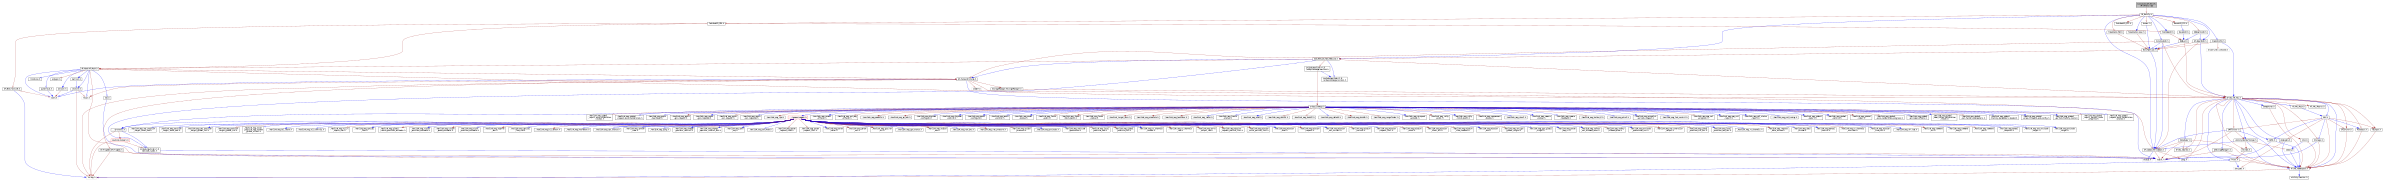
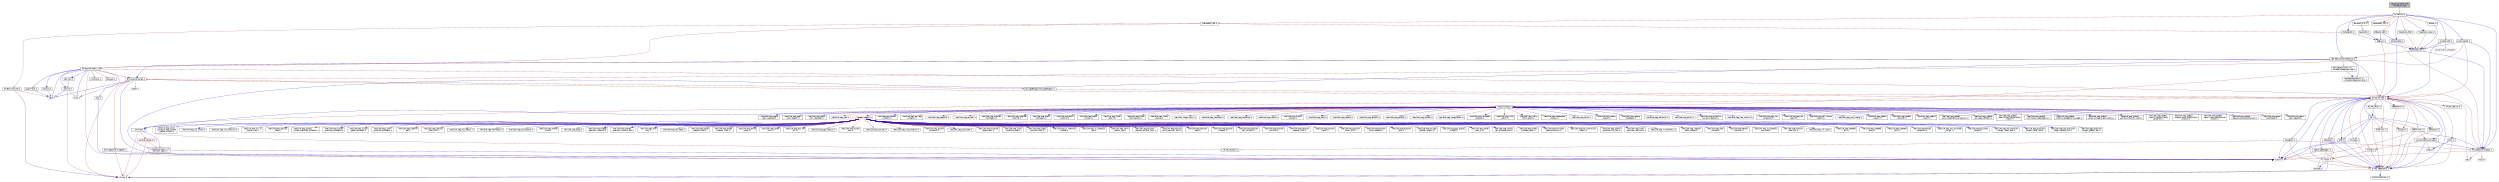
none -> (2318, 115)
(2294, 159) -> (2375, 159)
